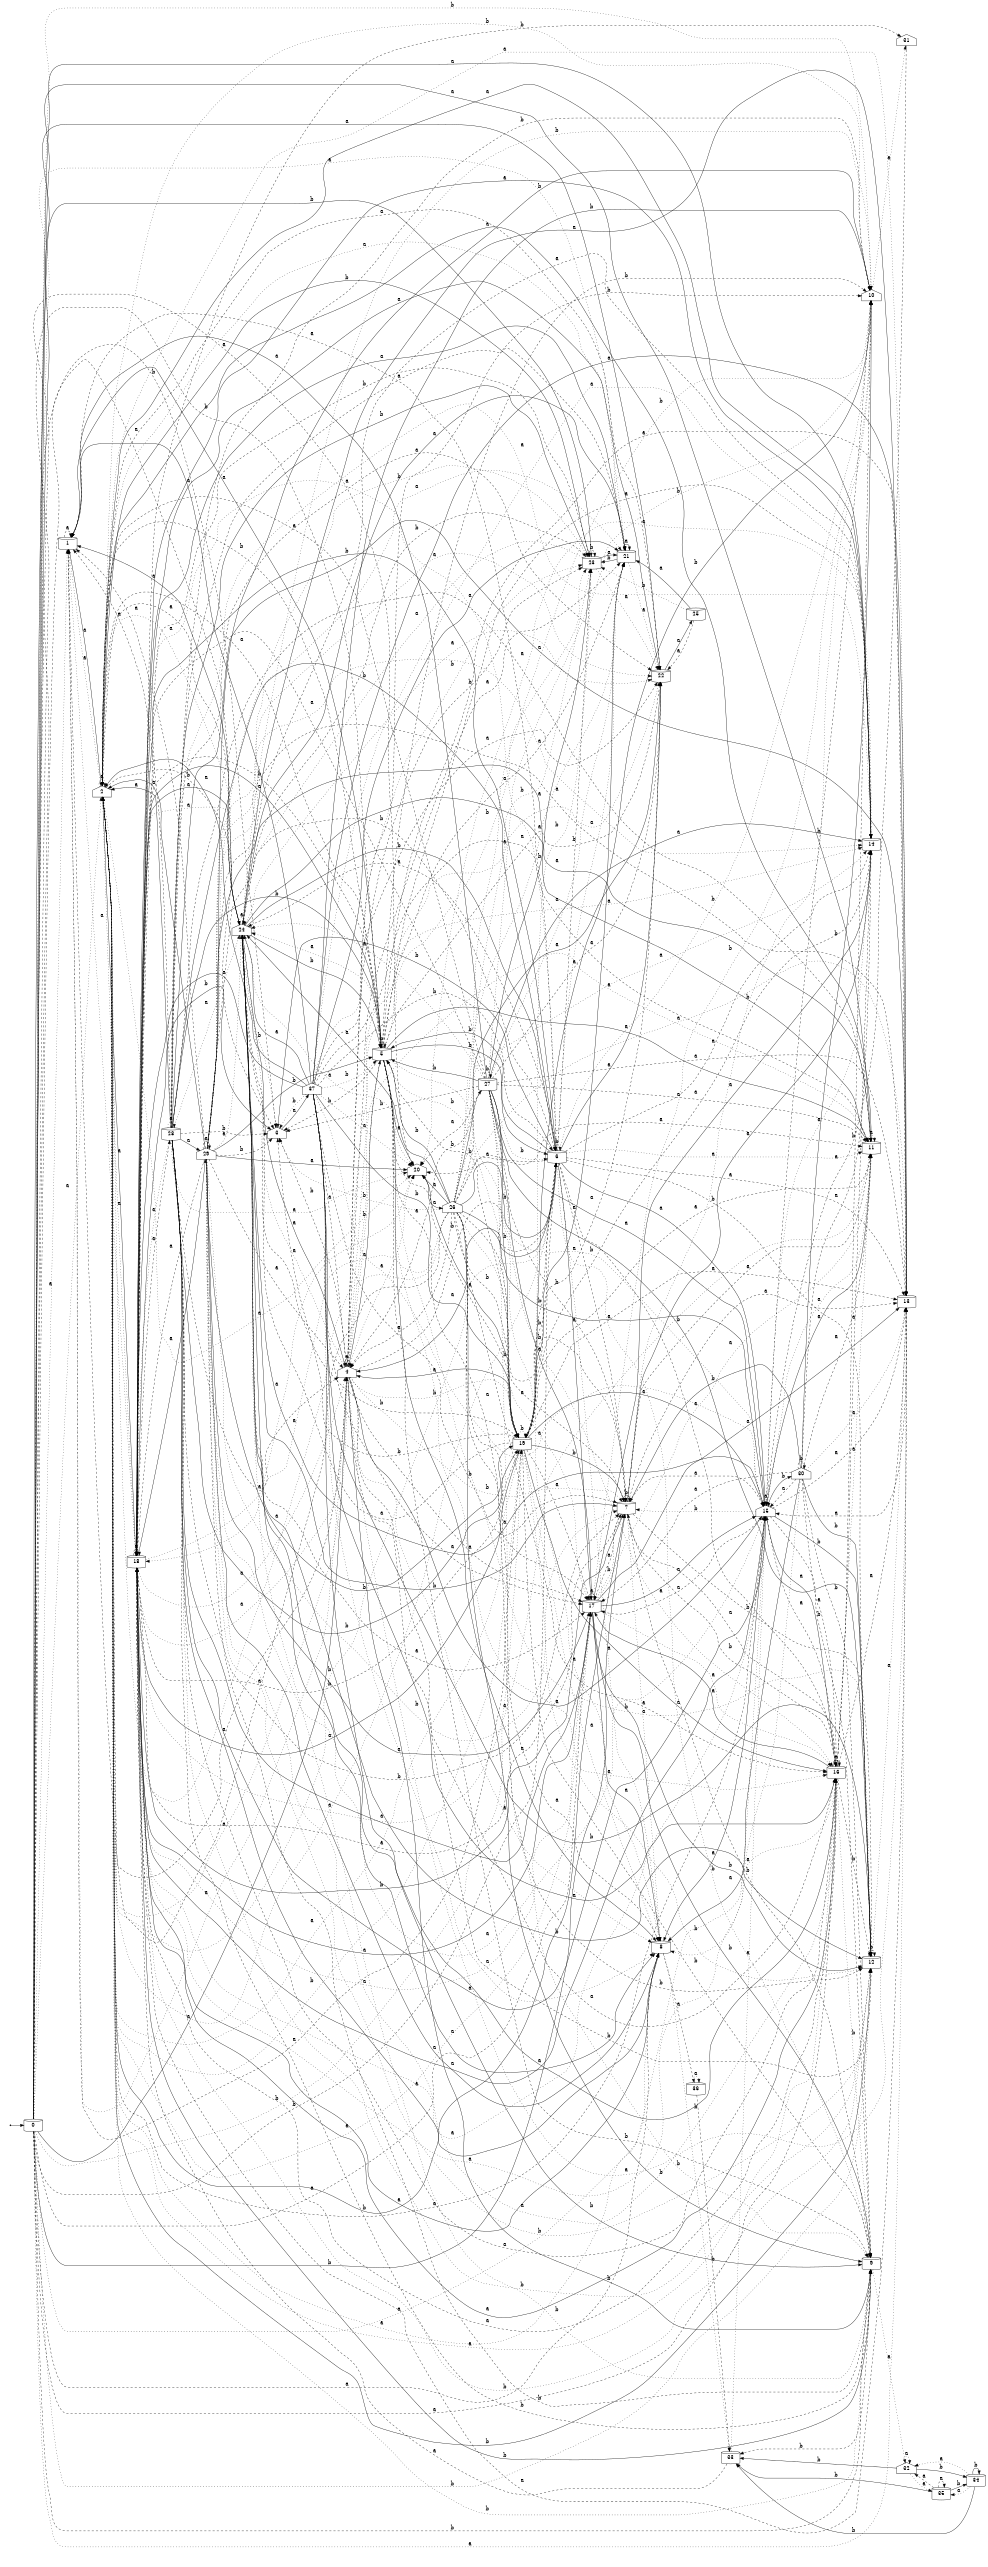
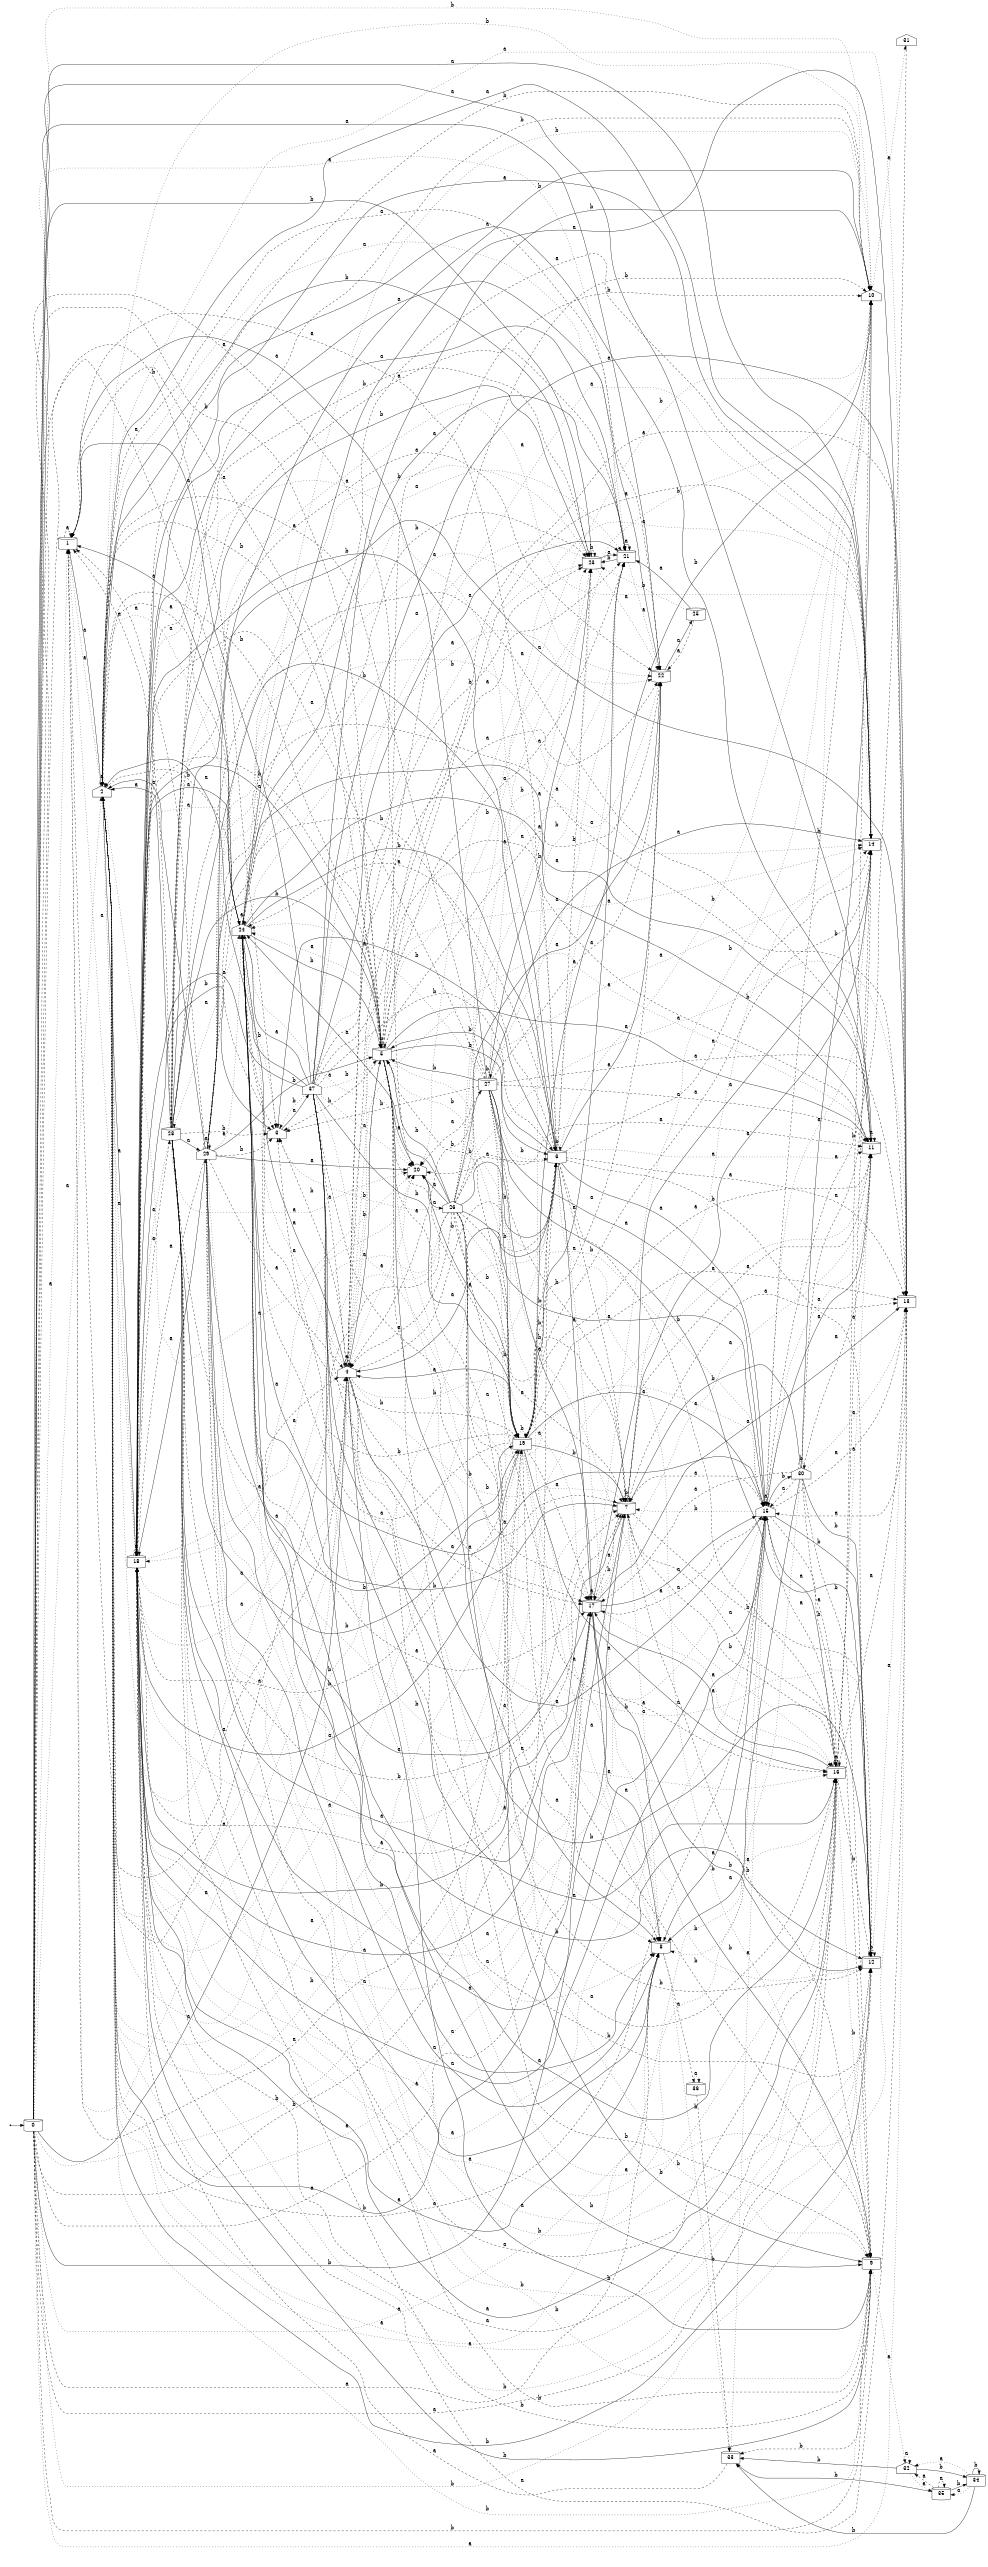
(156, 513) -> (167, 496)
(279, 575) -> (279, 575)
(242, 640) -> (242, 640)
